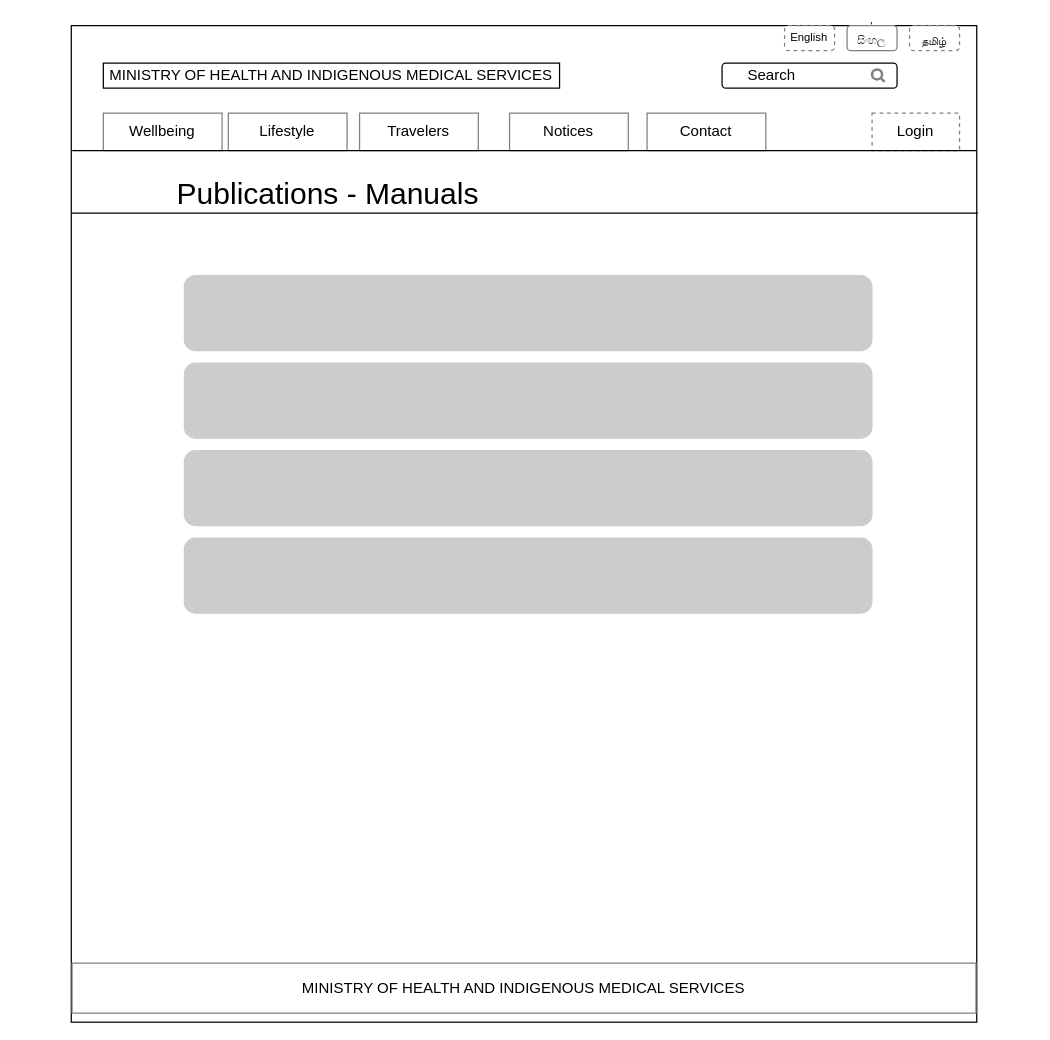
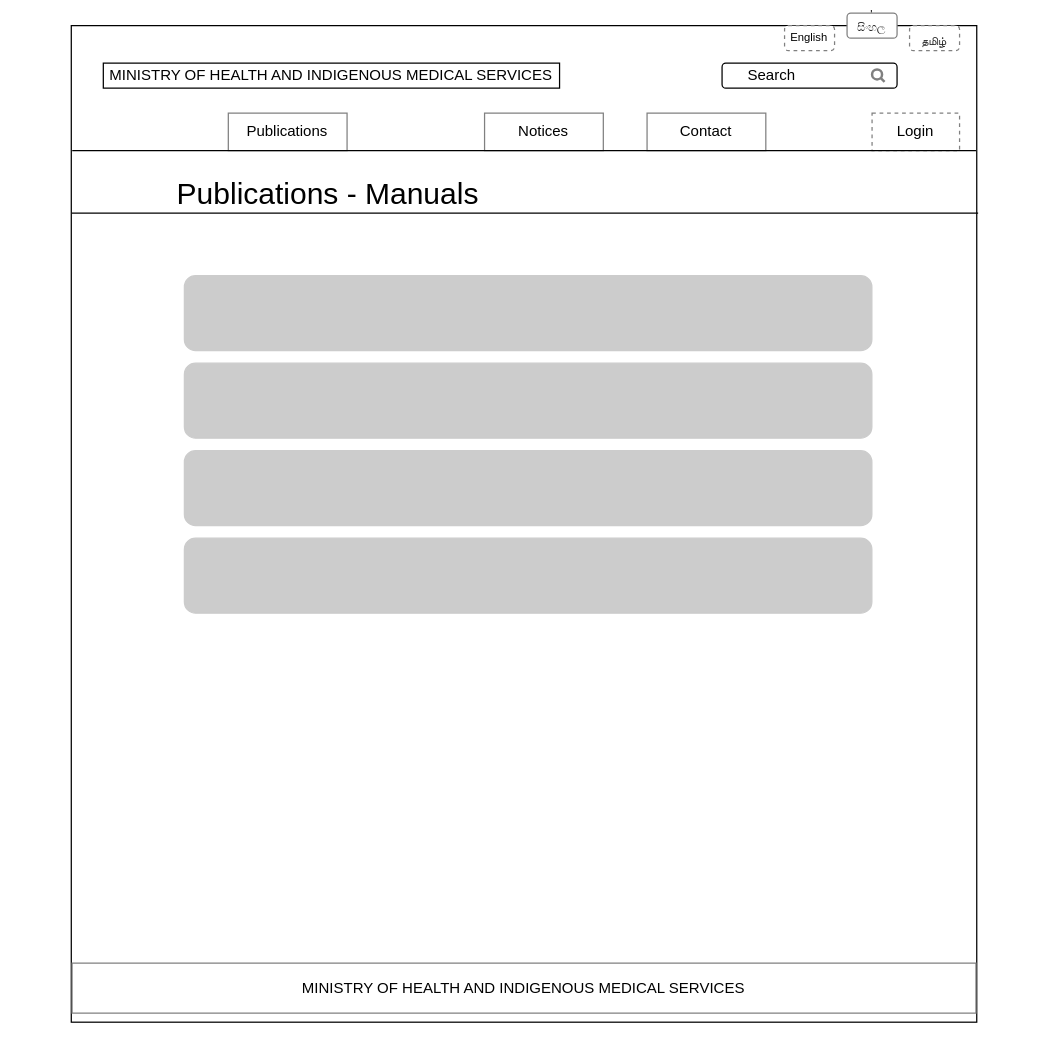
(872, 38) -> (872, 26)
(163, 132) -> none
(288, 132) -> (288, 132)
(419, 132) -> none
(569, 132) -> (544, 132)
